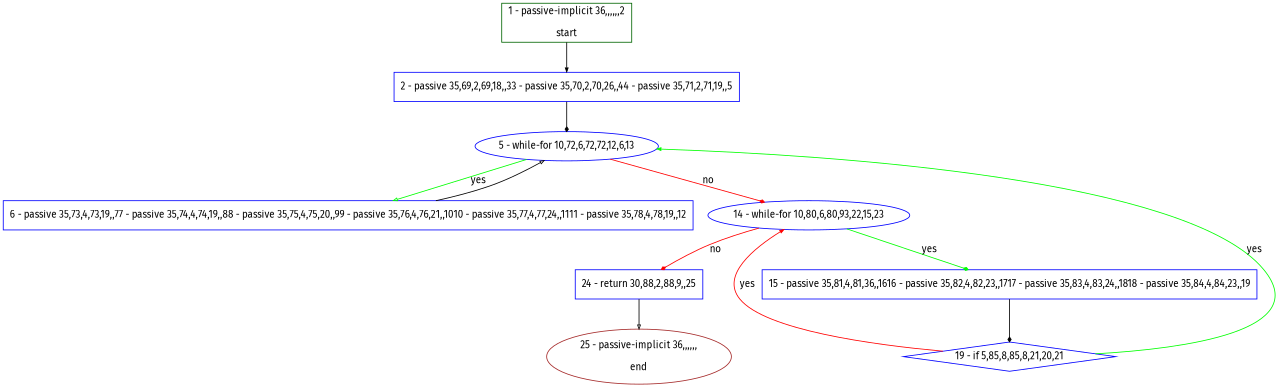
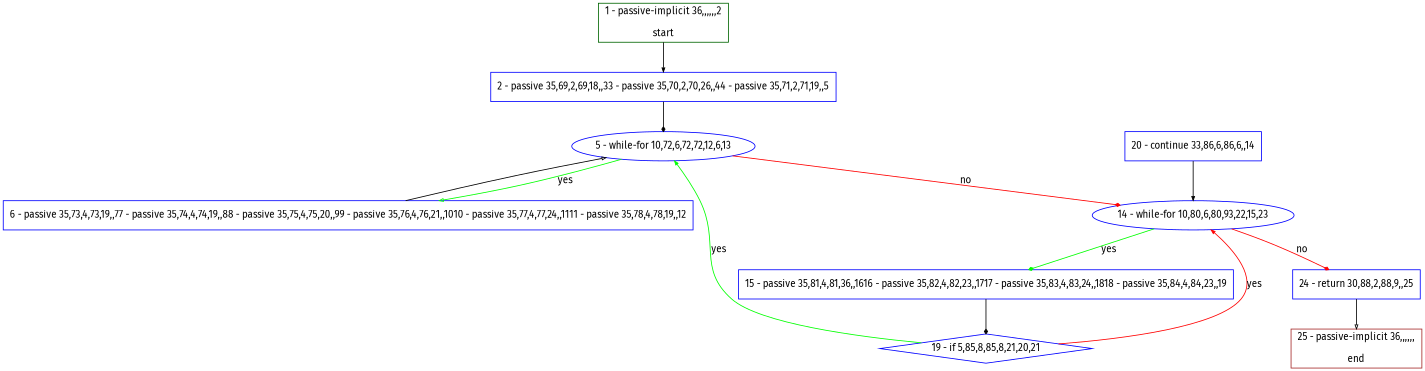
none -> (1193, 146)
(639, 357) -> (1356, 349)
